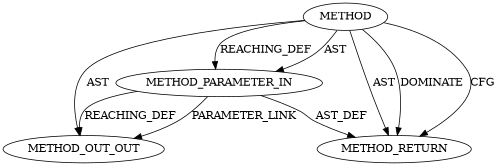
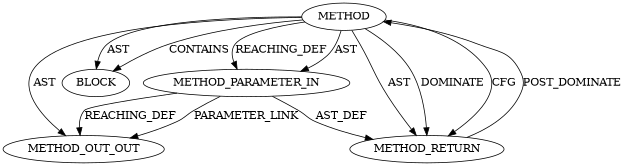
none -> (504, 54)
none -> (96, 83)
